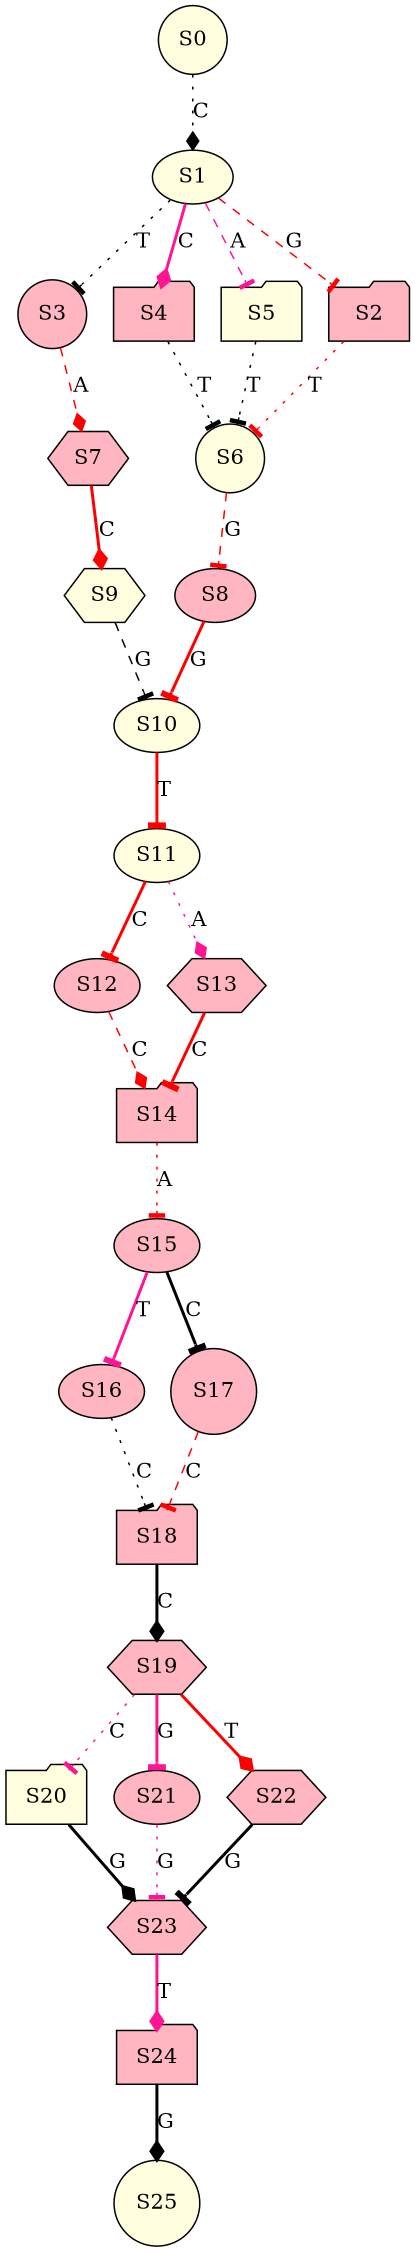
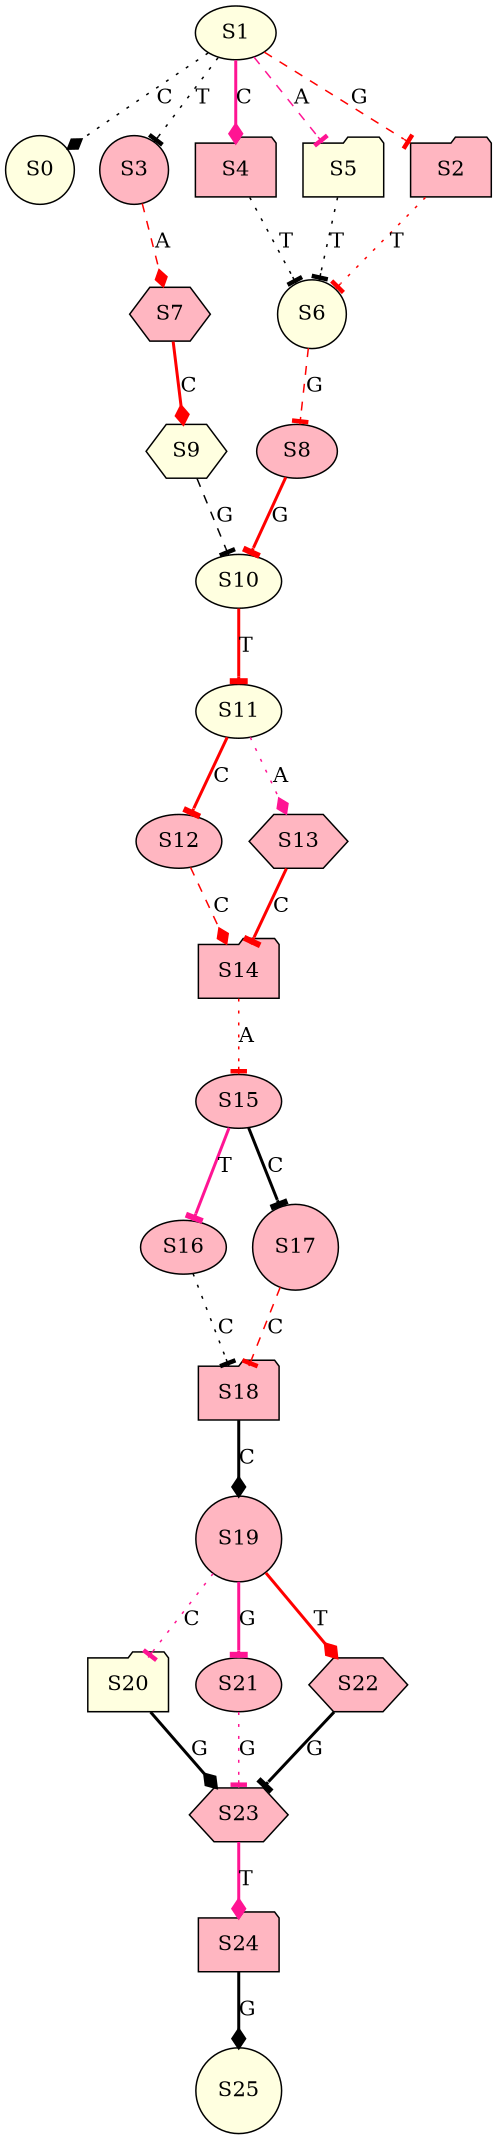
(193, 103) -> (145, 96)
(157, 1667) -> (239, 1539)
